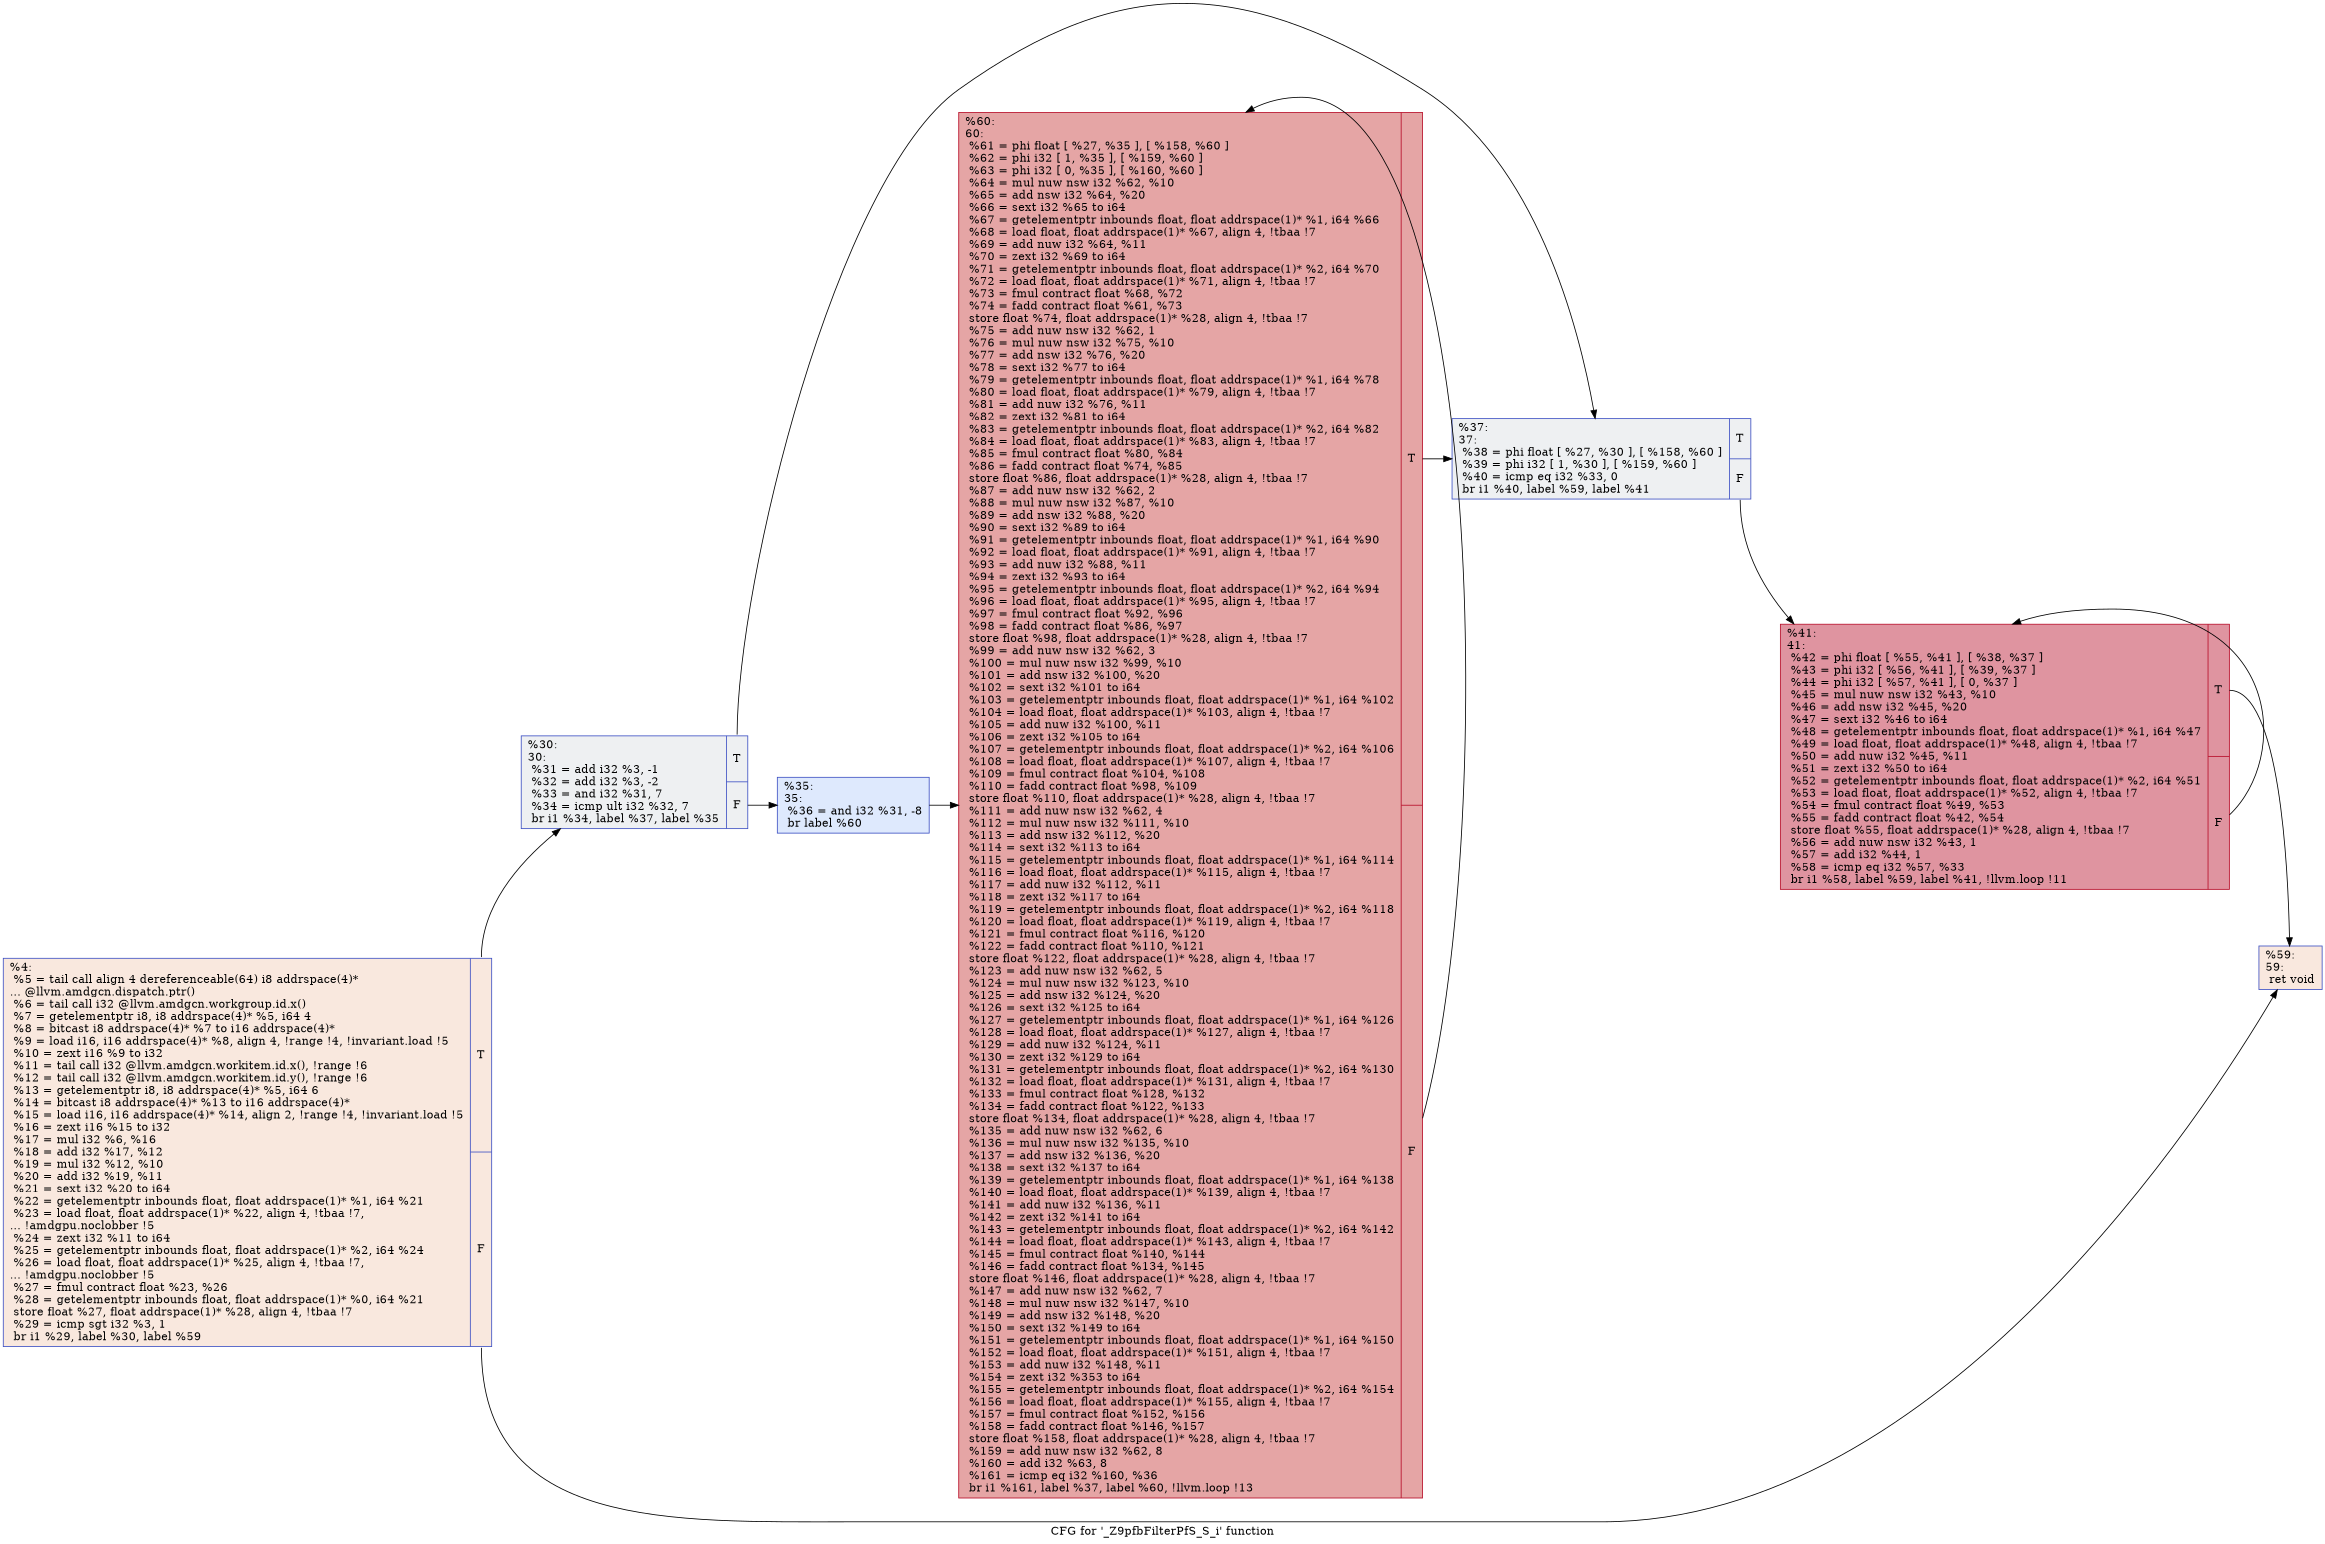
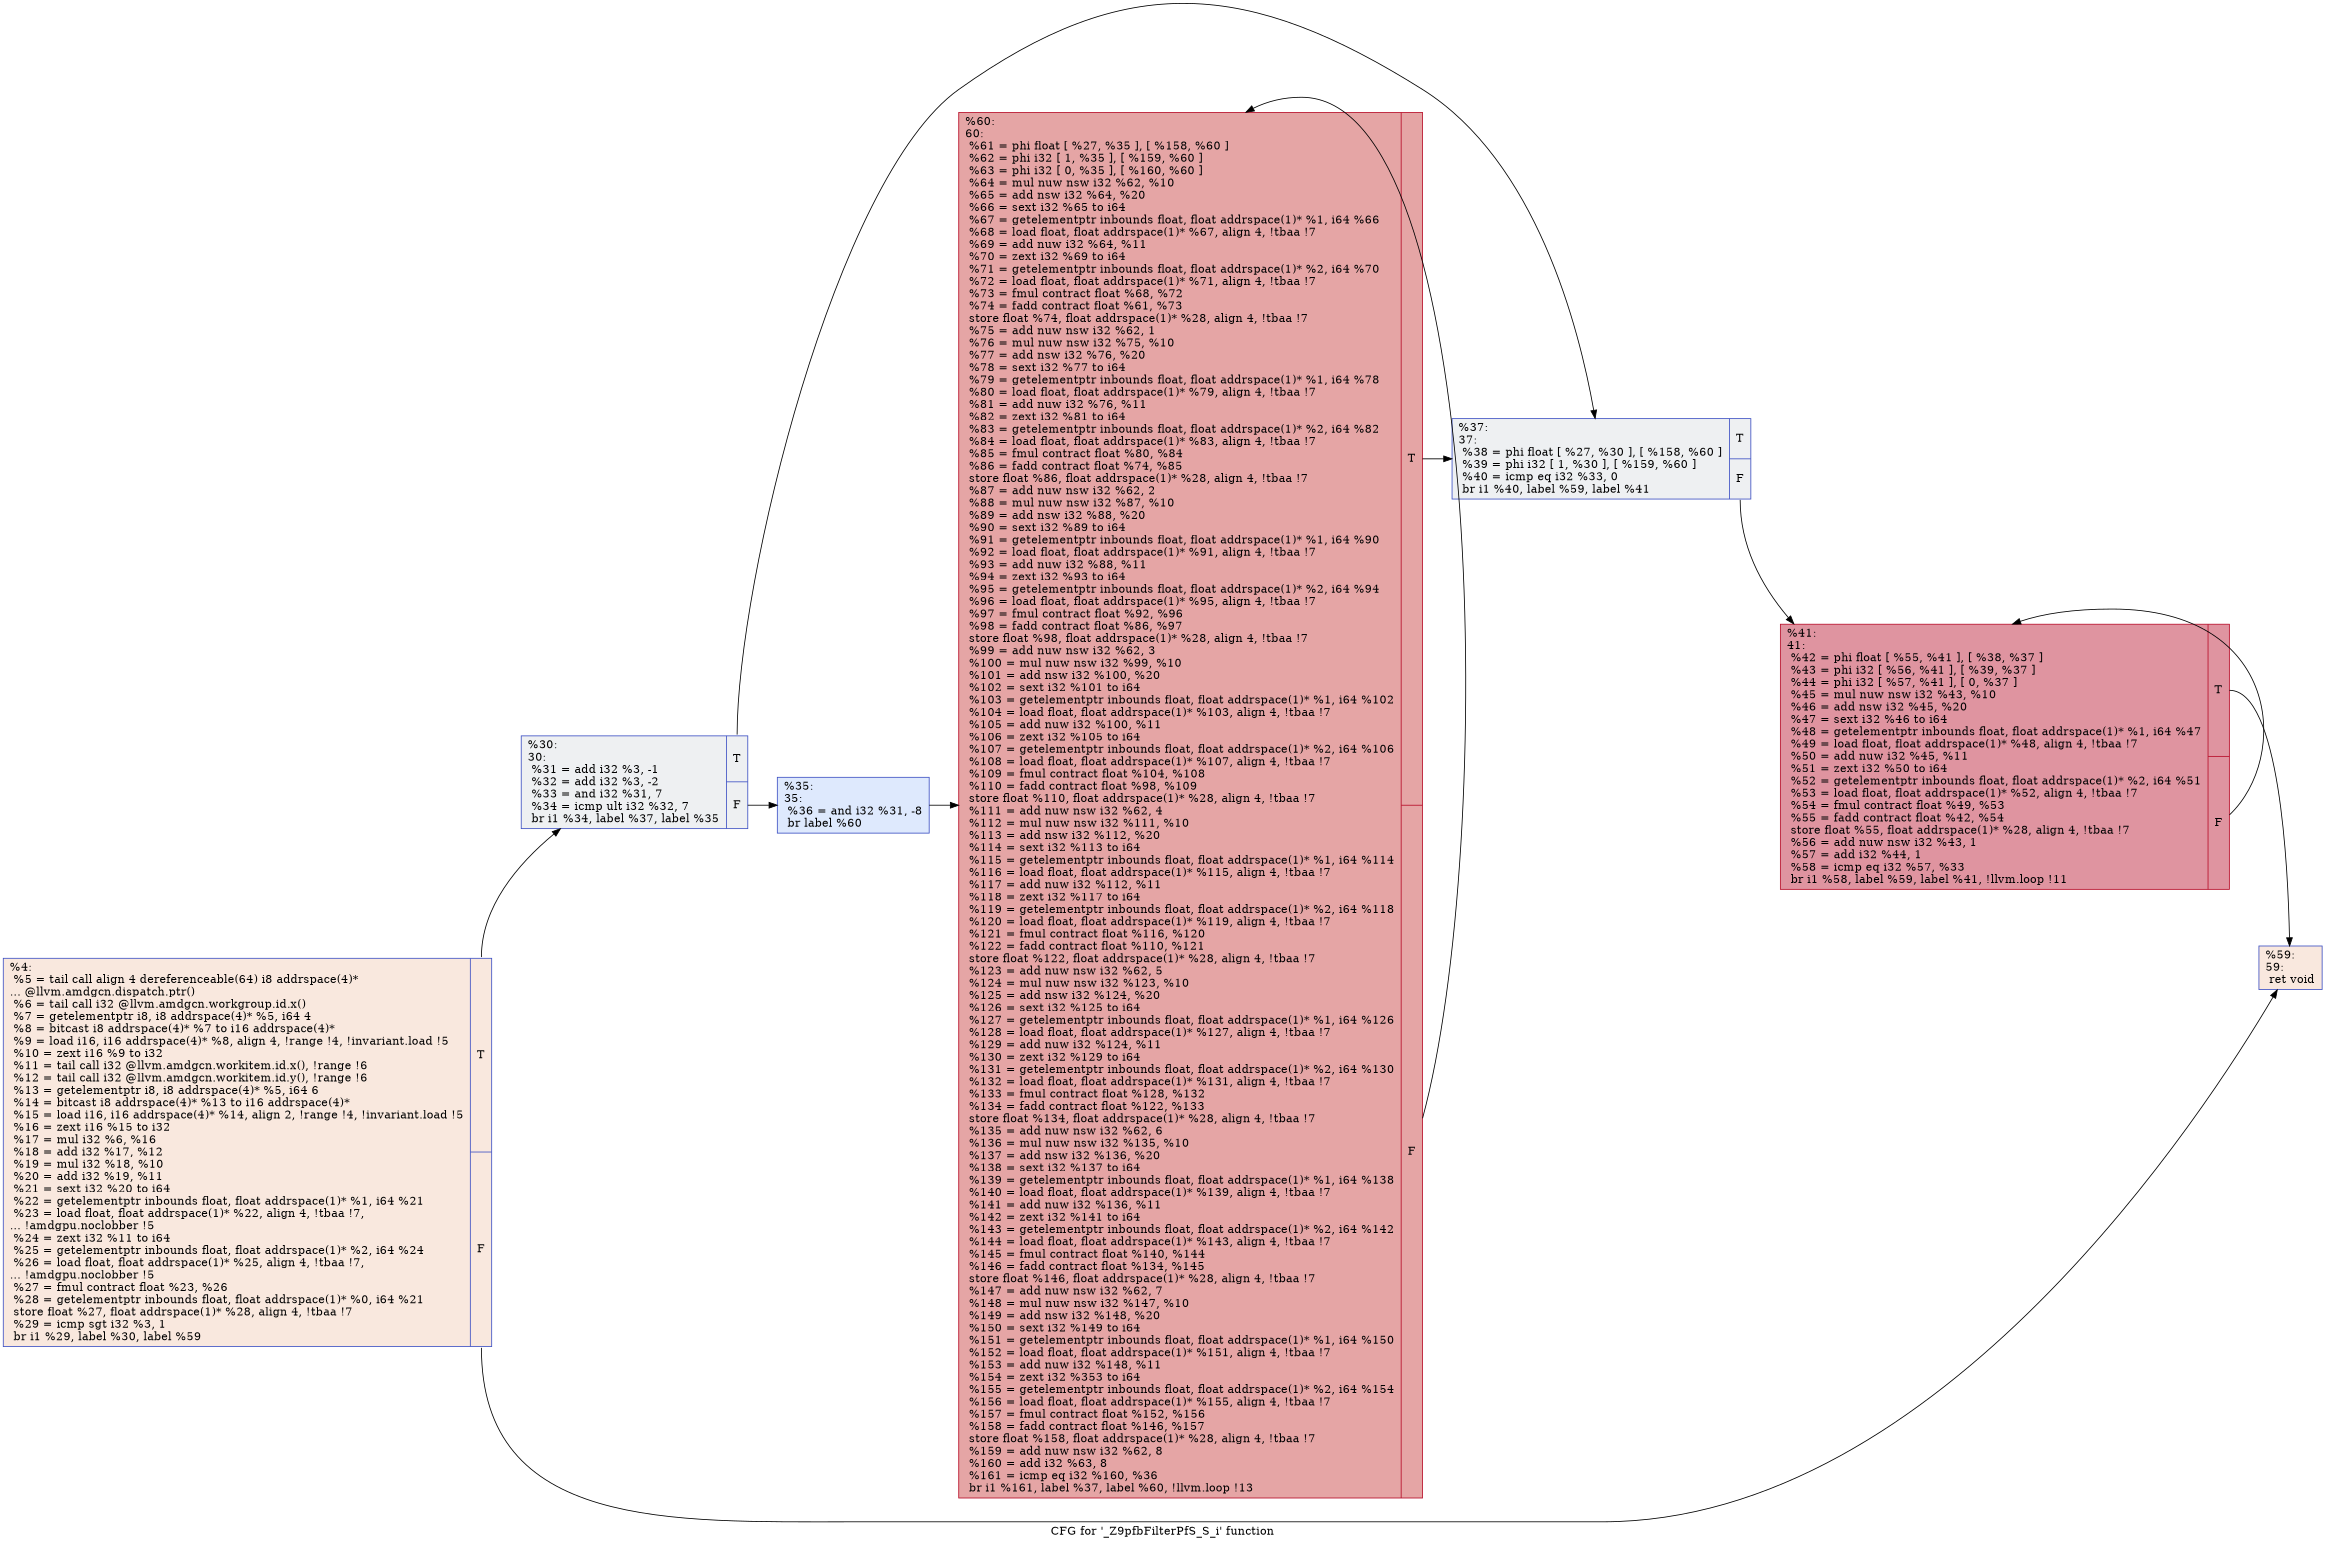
(87, 1164) -> (87, 1164)
